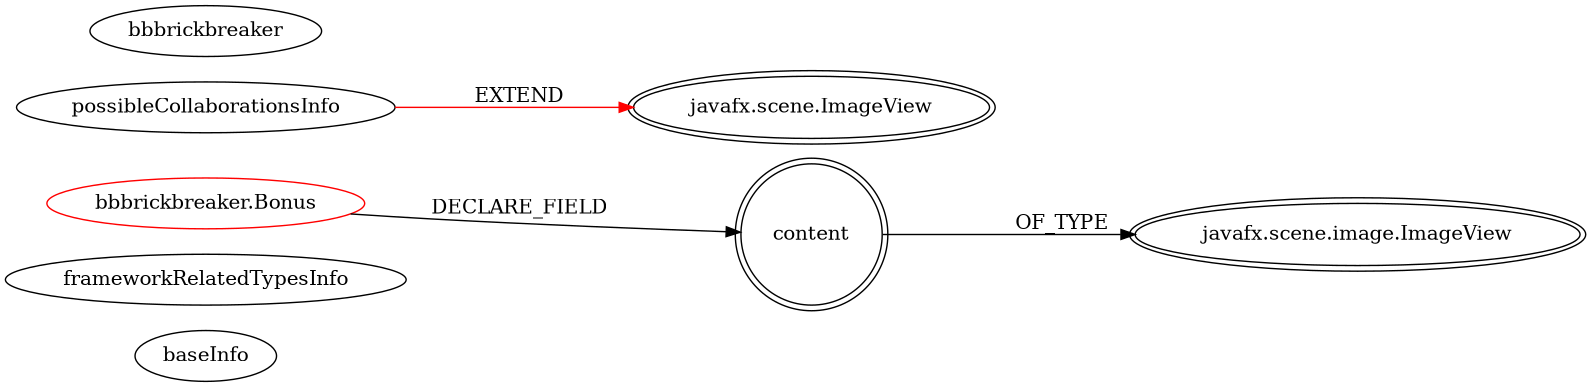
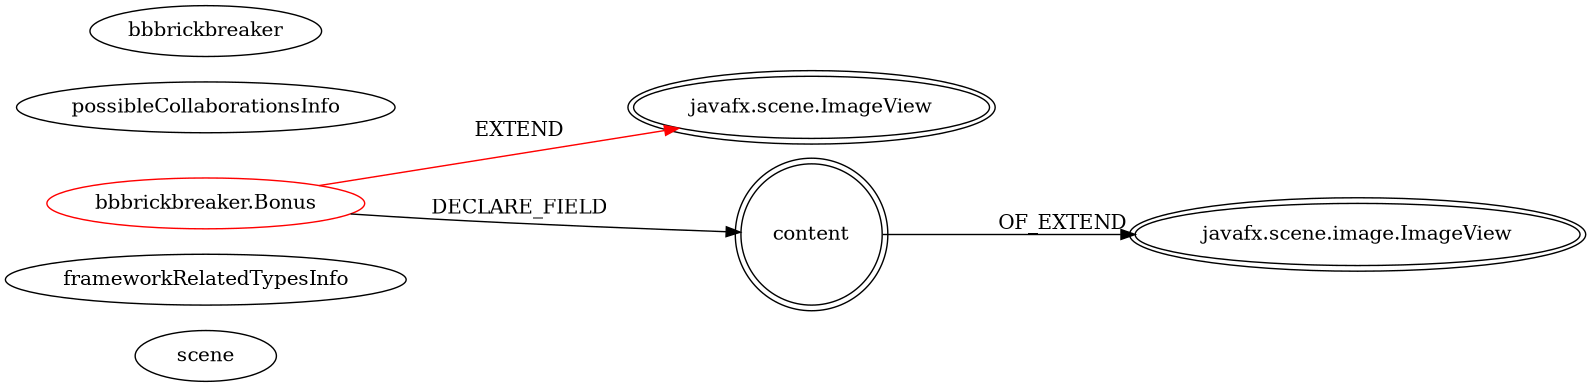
(507, 107) -> (492, 158)
(1063, 224) -> (1063, 224)
(206, 356) -> (206, 356)
